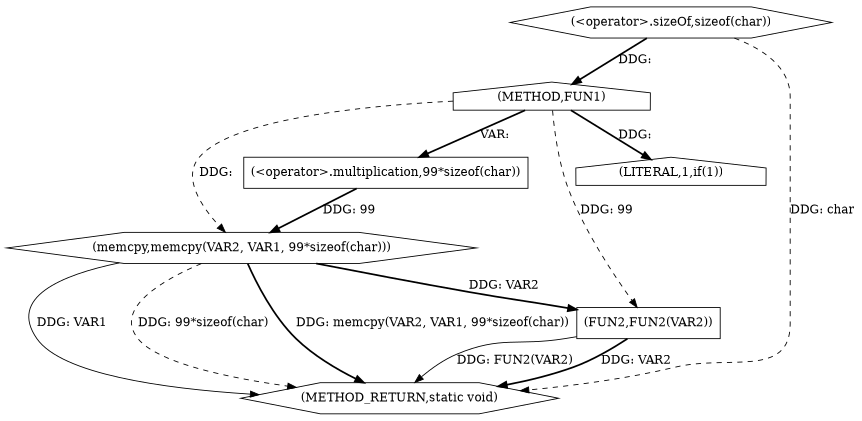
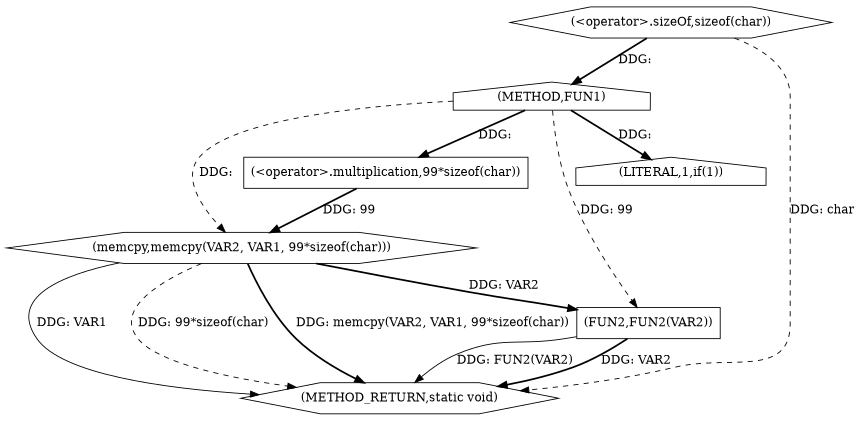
(497, 135) -> (497, 135)
